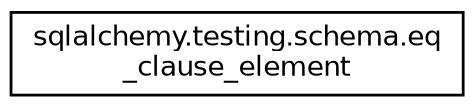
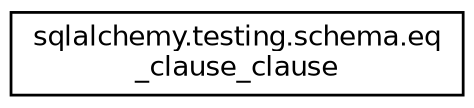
(237, 54) -> (237, 54)
